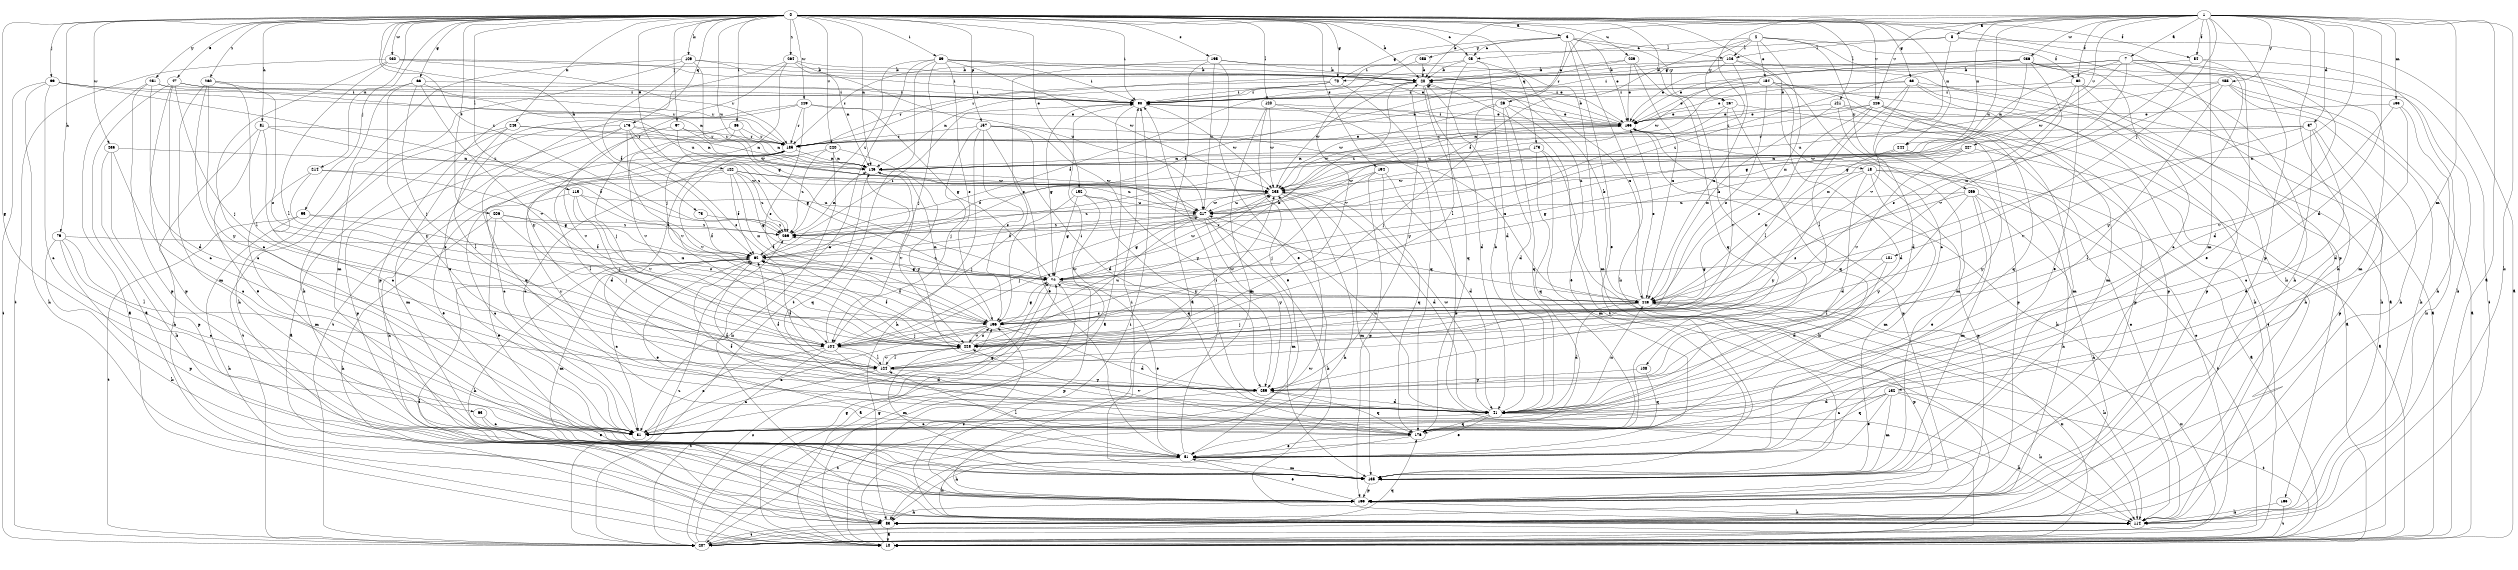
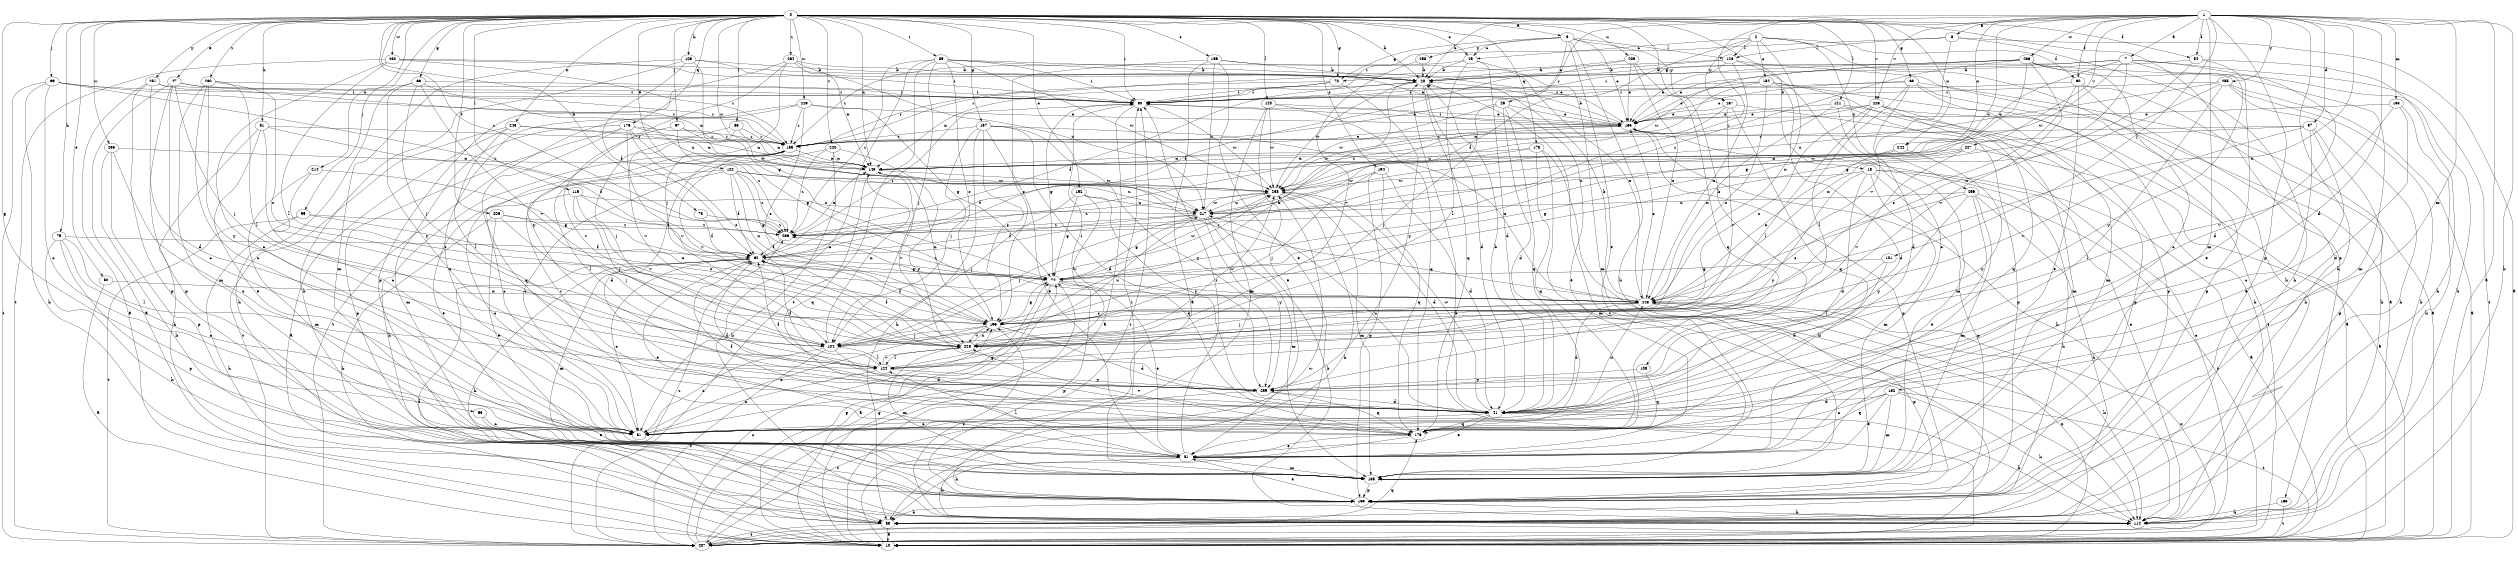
(794, 184) -> none
none -> (106, 280)
